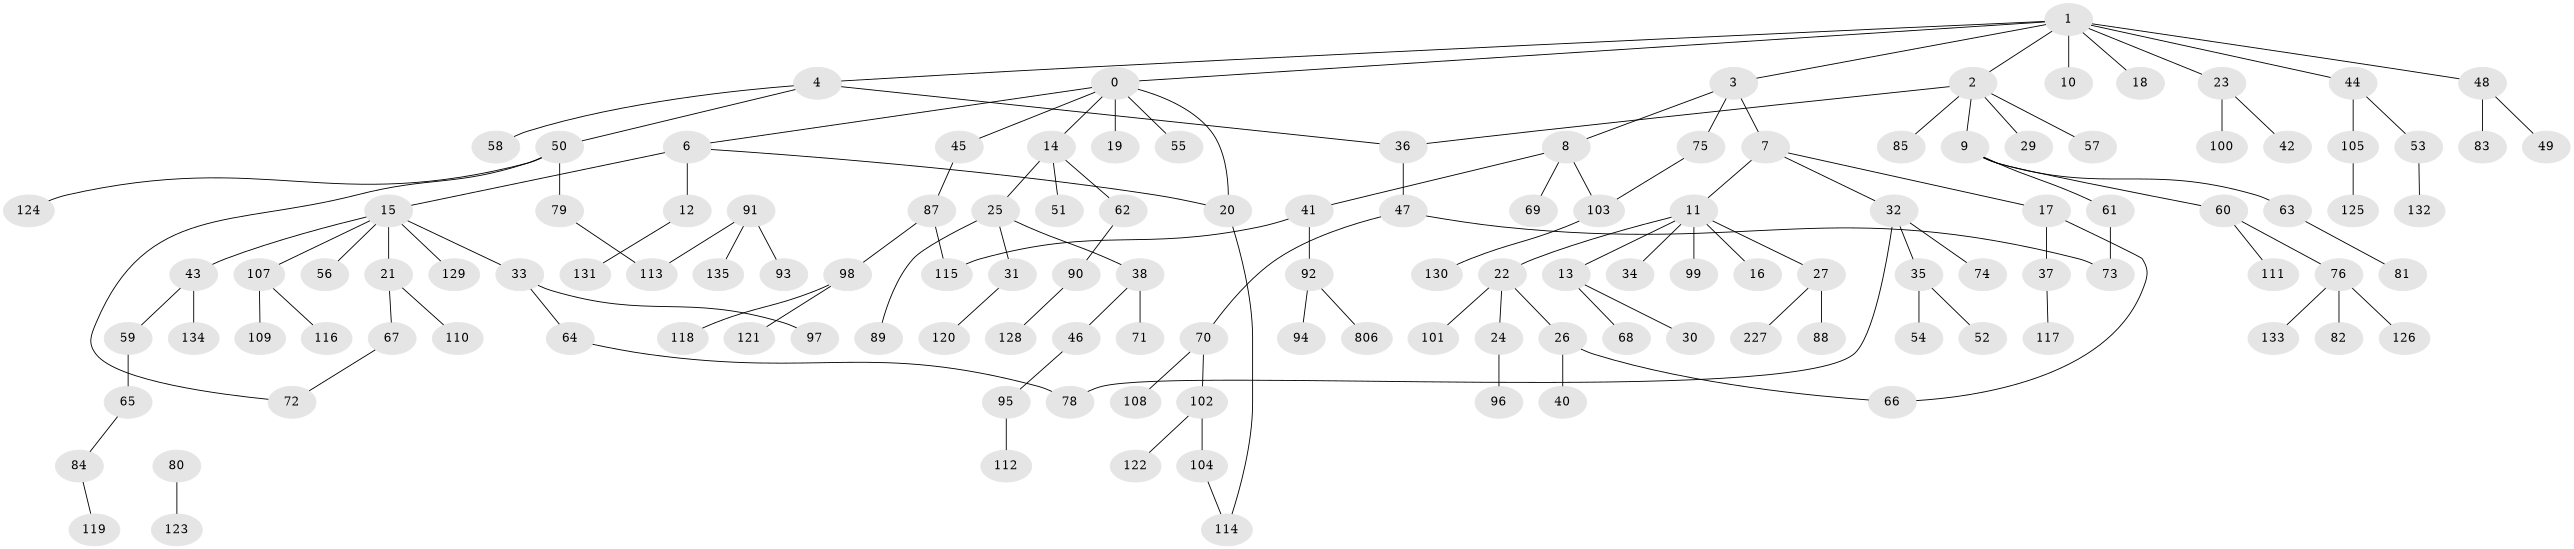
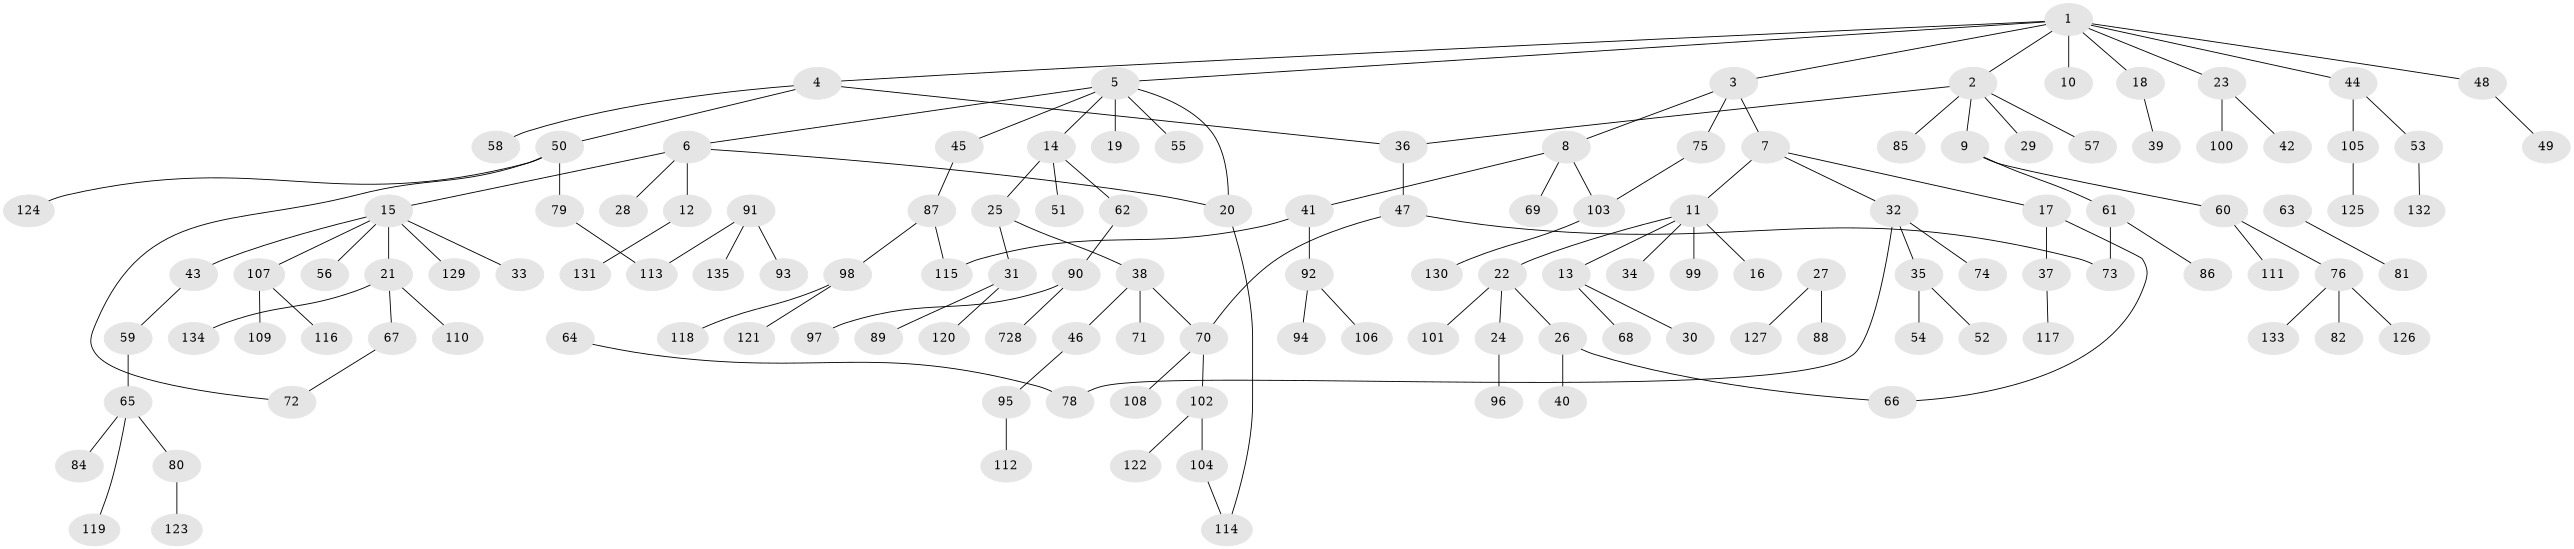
(1115, 83) -> (1115, 83)
none -> (2156, 147)
(2483, 147) -> none
(2126, 179) -> none
none -> (623, 211)
(1758, 243) -> none
(914, 258) -> (960, 300)
none -> (2208, 275)
(194, 307) -> (300, 305)
(545, 307) -> none
(667, 307) -> (963, 306)
none -> (1172, 307)
(1011, 338) -> (1011, 338)
(1367, 338) -> (1367, 338)
(1756, 338) -> (1756, 338)
none -> (153, 434)
(87, 498) -> (115, 467)
